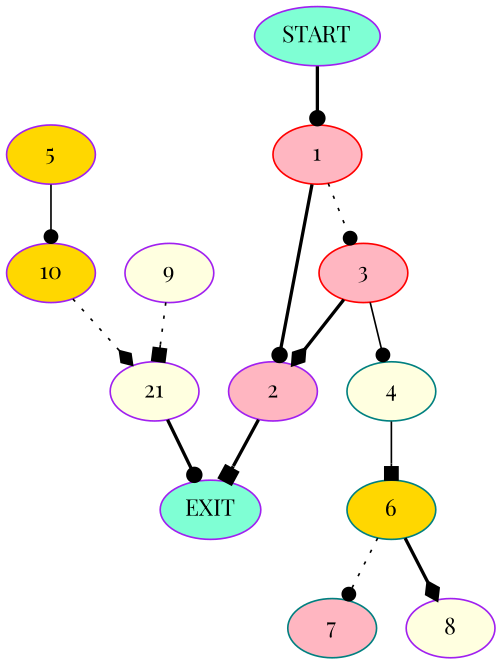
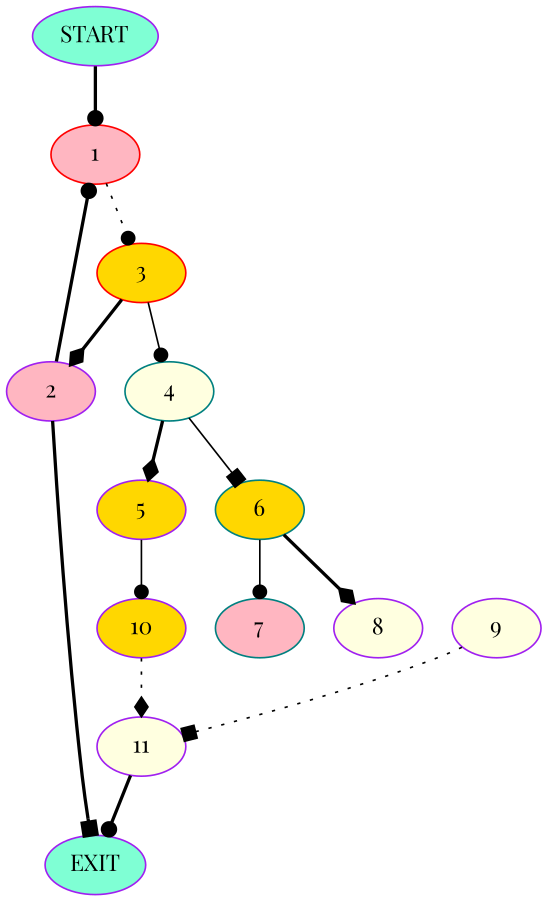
(296, 266) -> (72, 279)
(363, 273) -> (141, 273)
(155, 391) -> (141, 747)
none -> (158, 441)
(365, 563) -> (260, 563)
